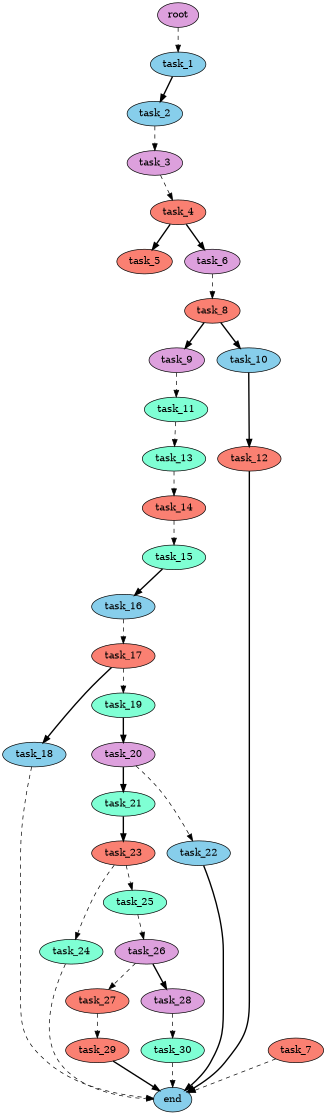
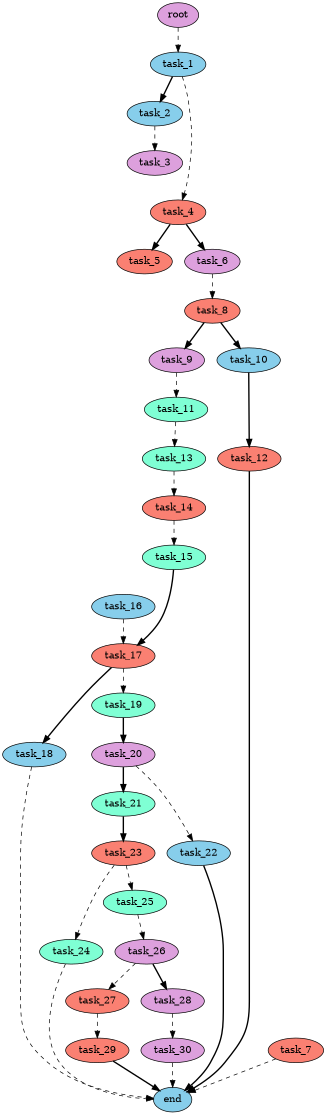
(165, 185) -> (192, 135)
(151, 580) -> (166, 608)
(173, 1050) -> (173, 1050)
